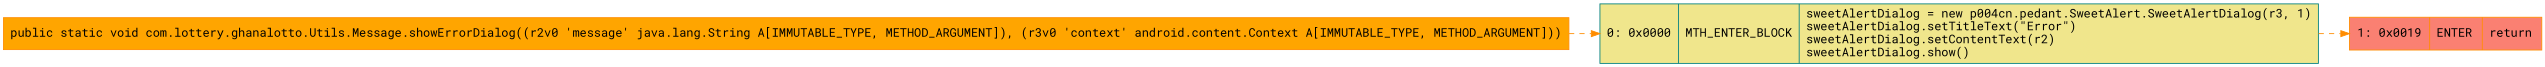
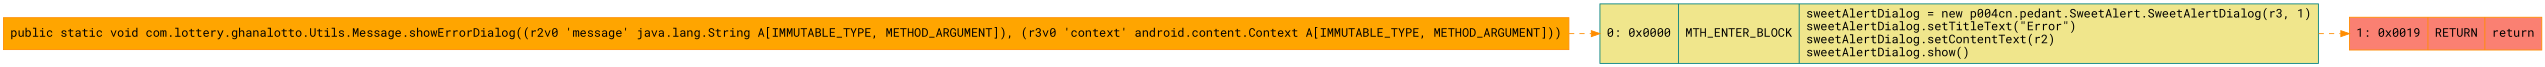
(2455, 33) -> (2456, 33)
